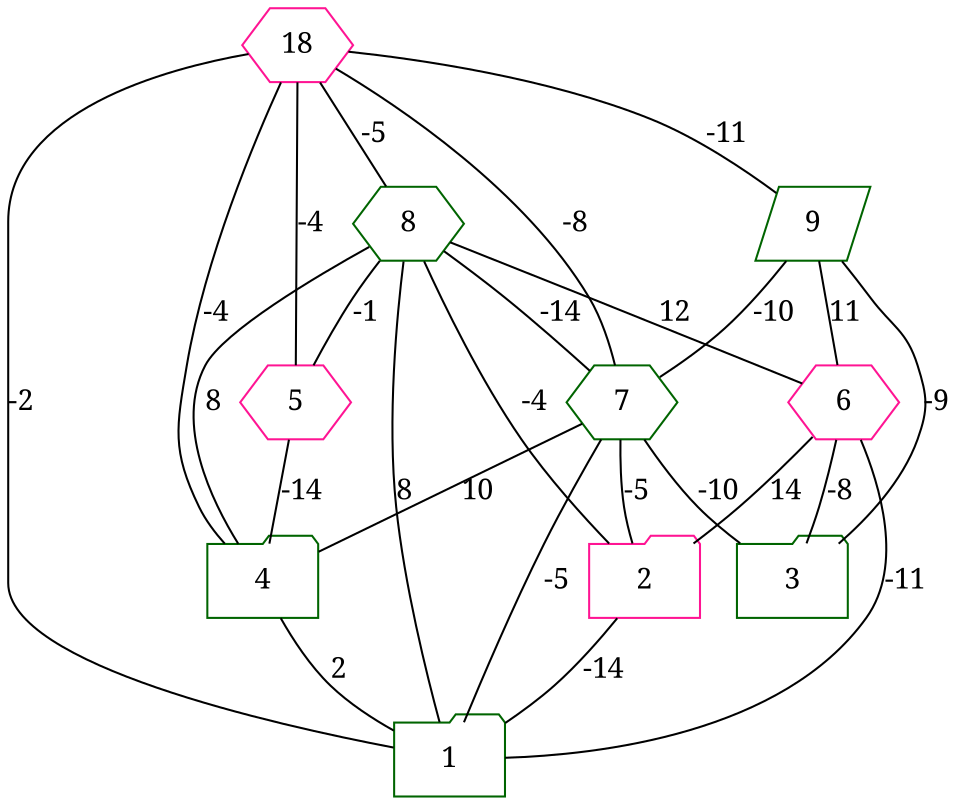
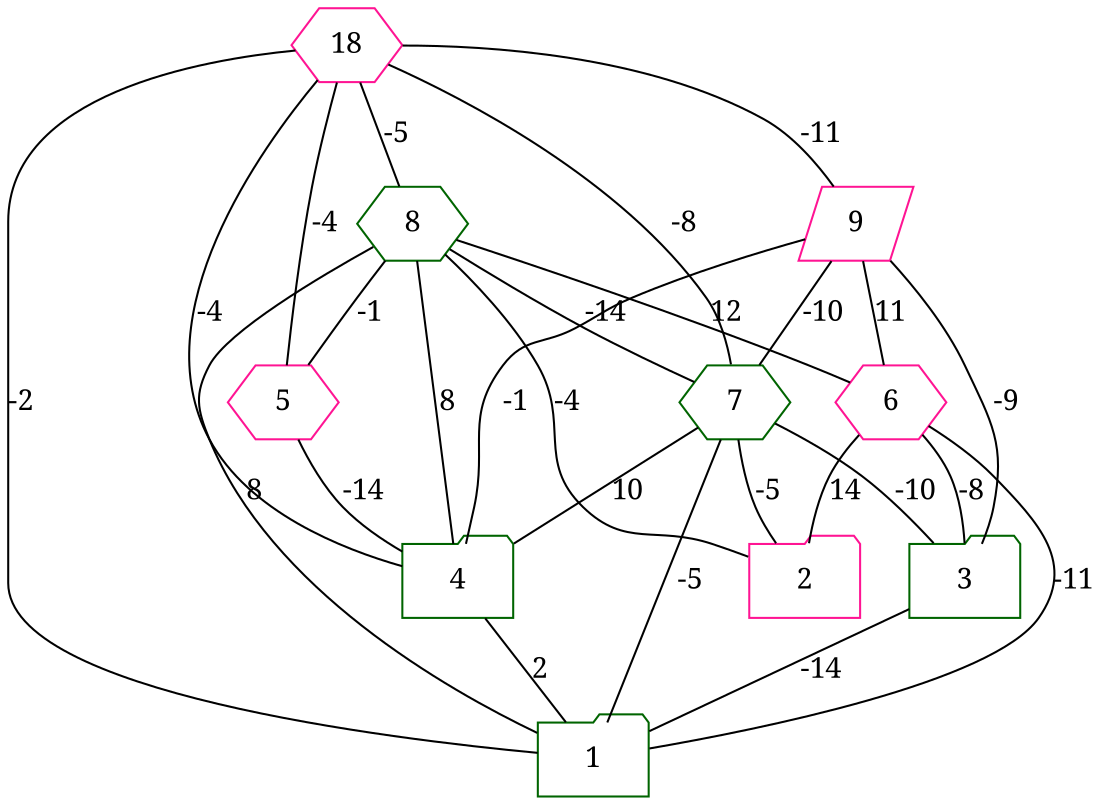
(813, 224) -> (856, 224)
none -> (566, 333)
(565, 675) -> (779, 670)
